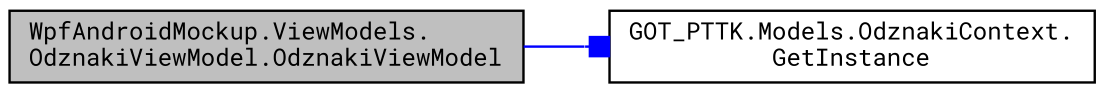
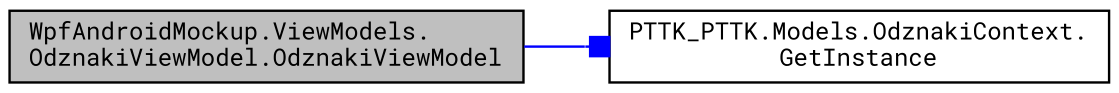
(852, 47) -> (859, 47)
